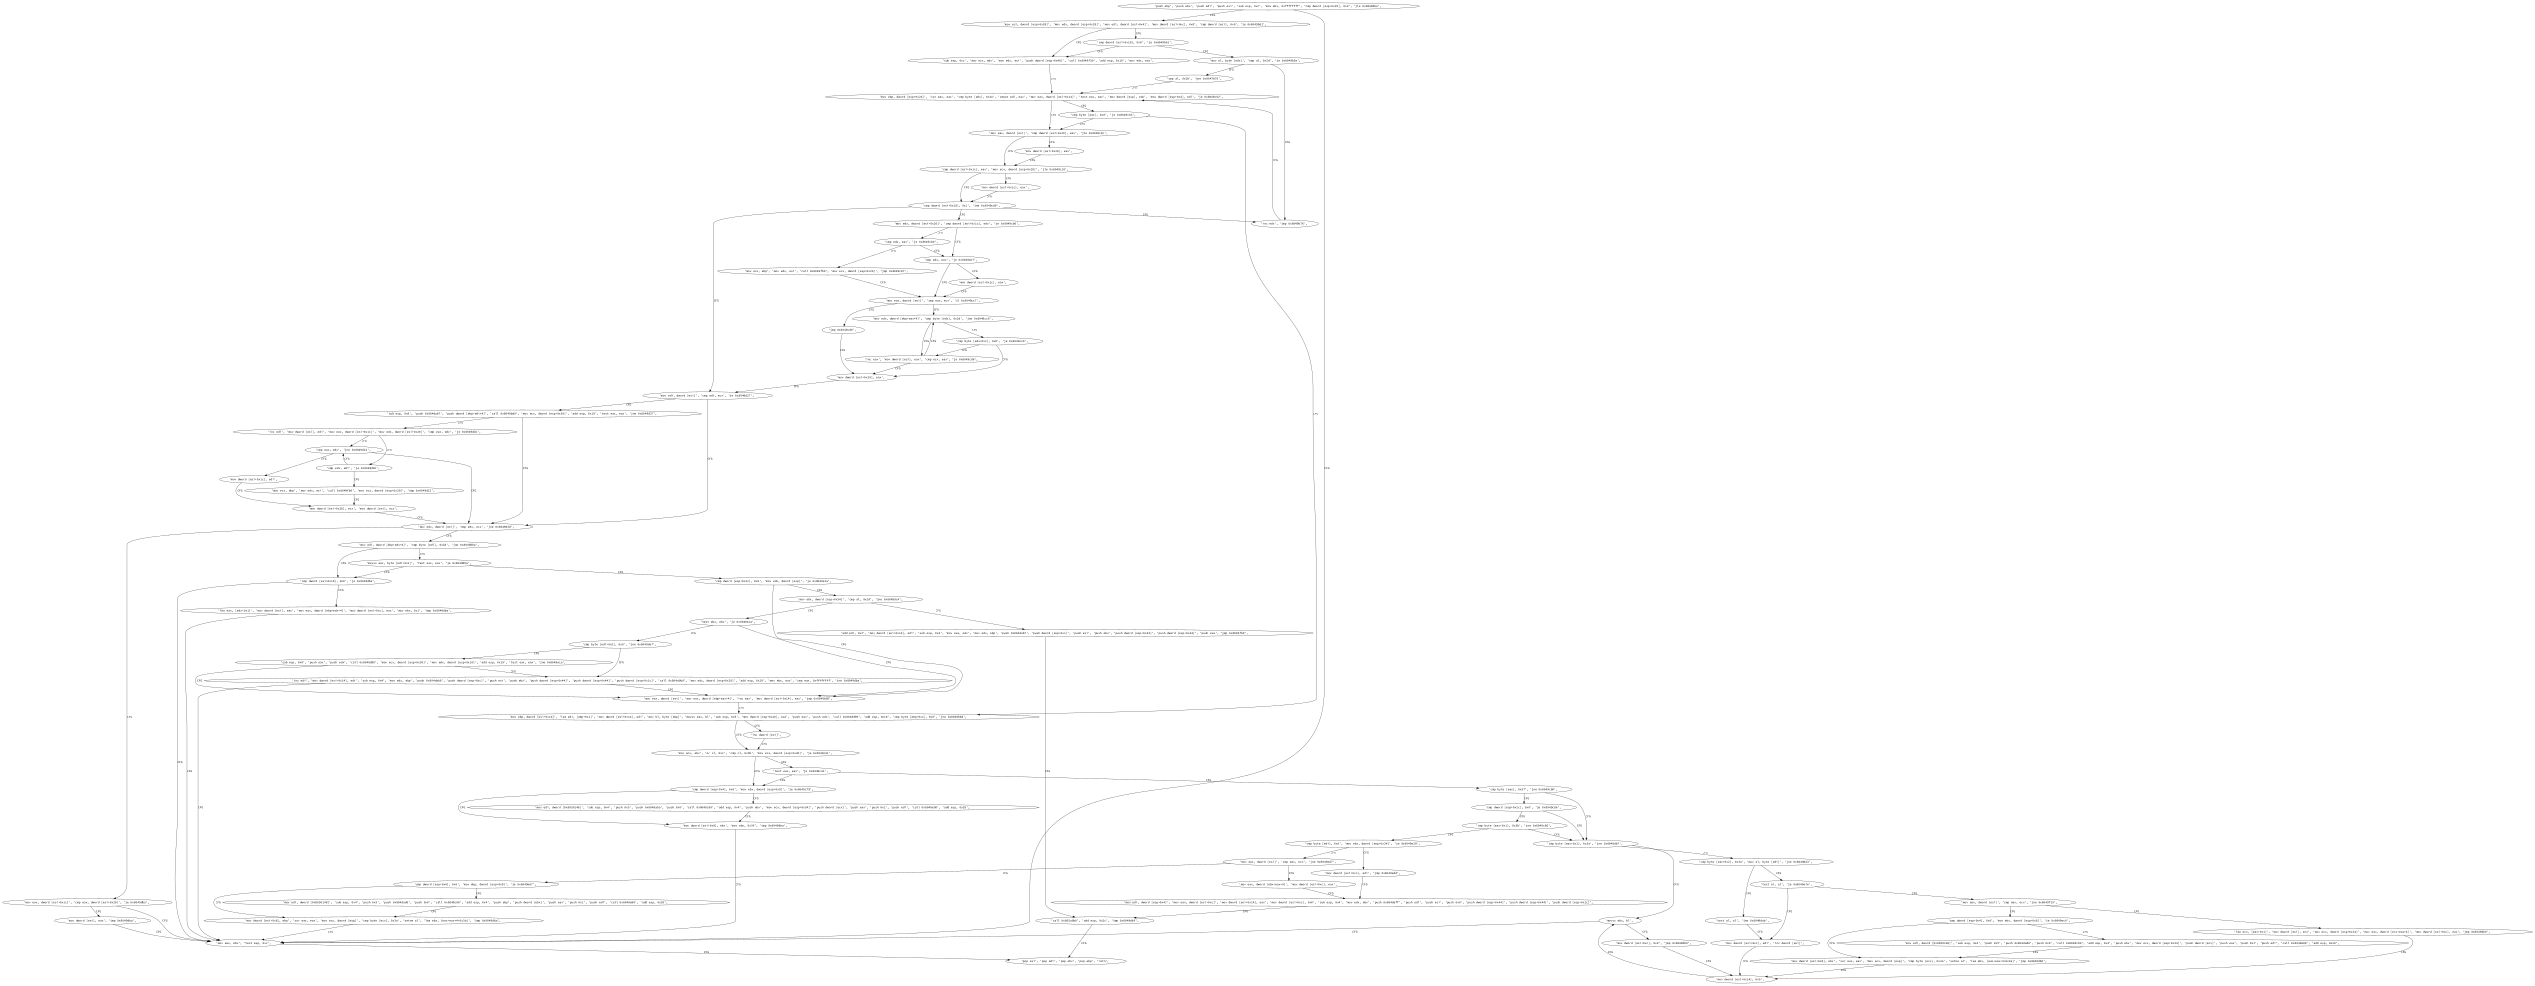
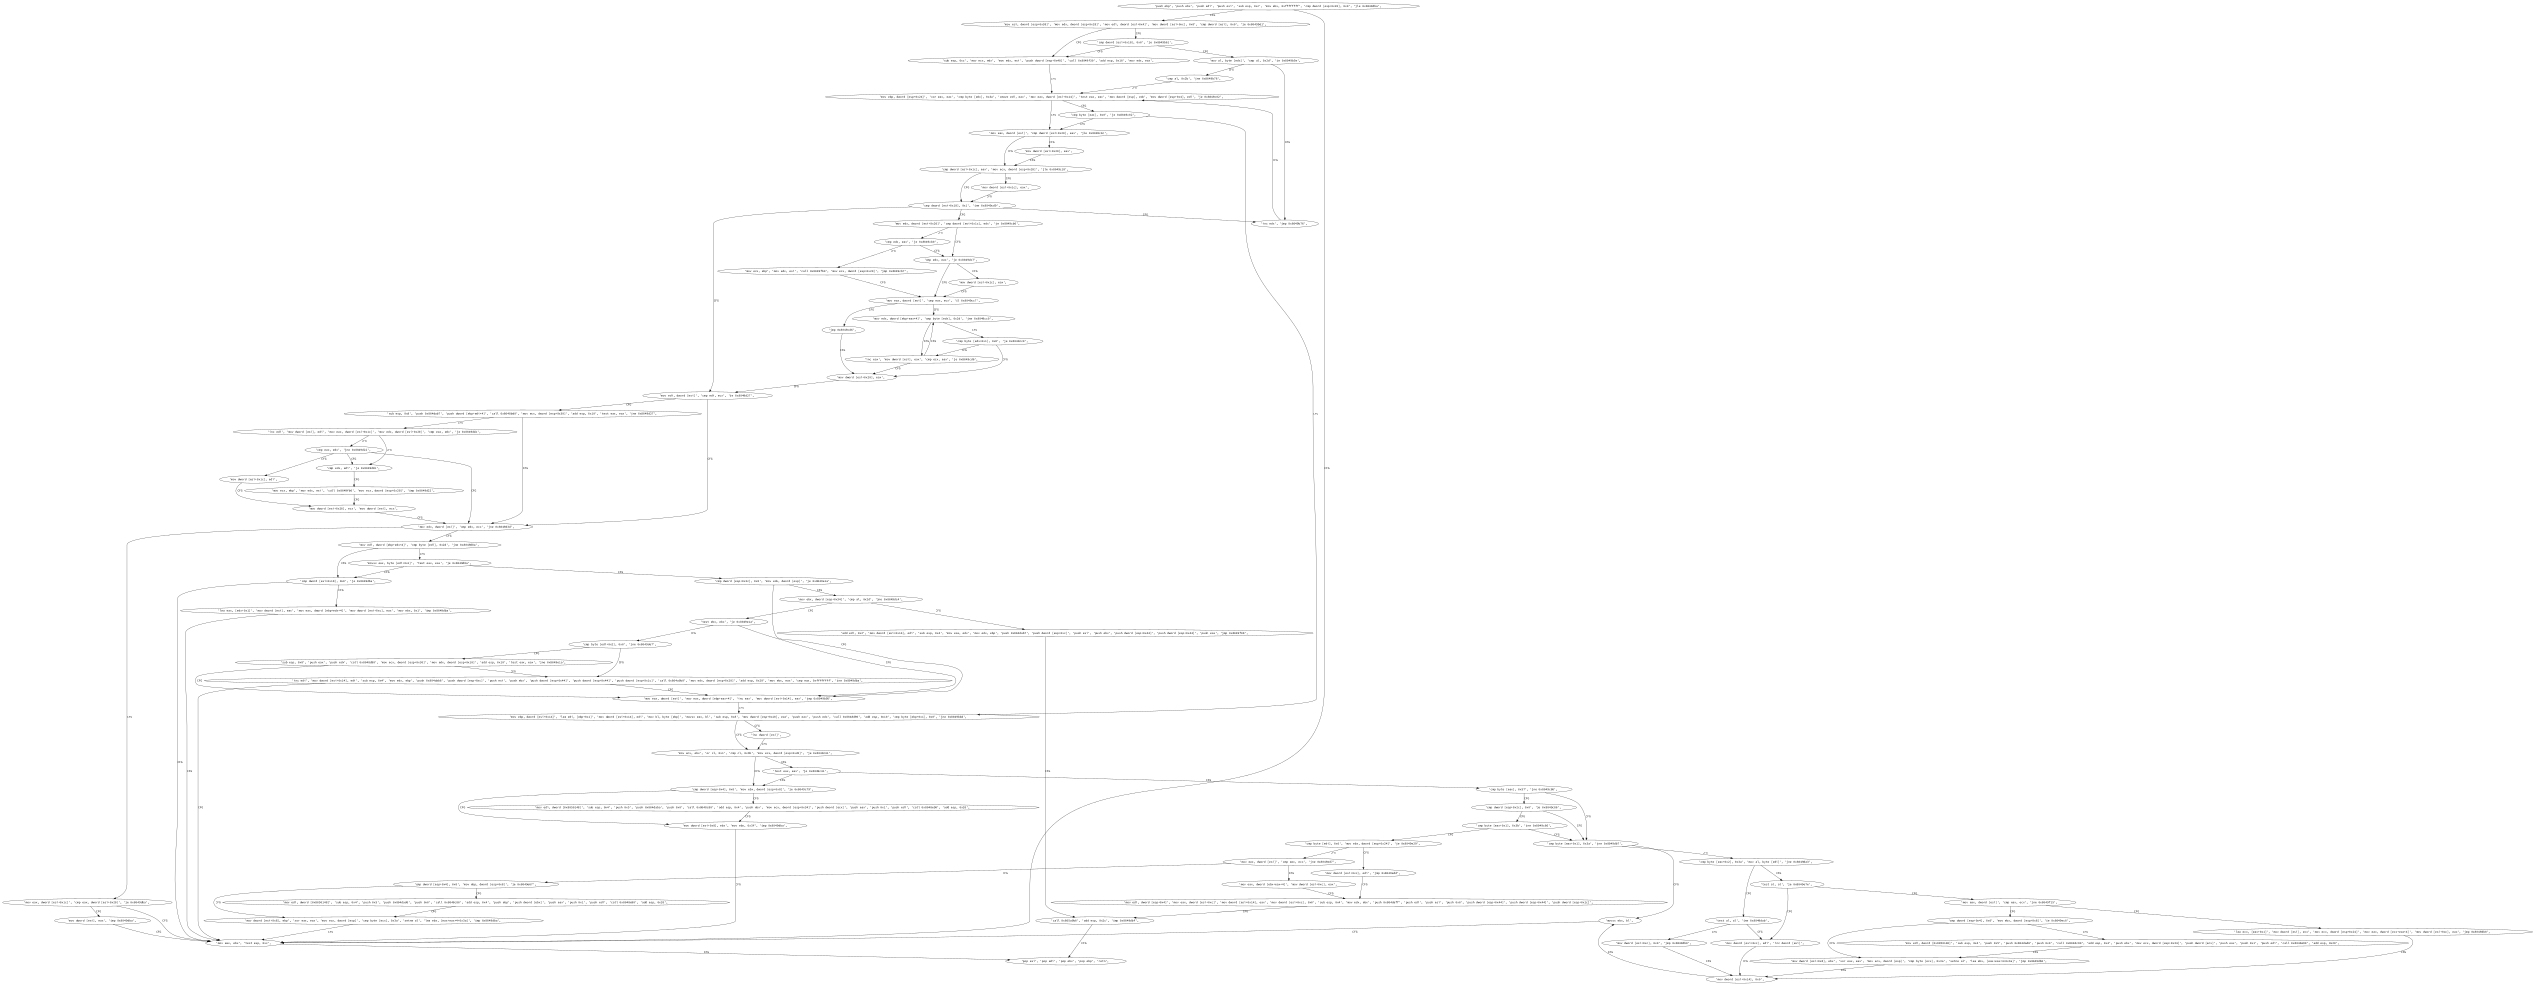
(1194, 79) -> (1194, 79)
(344, 461) -> (350, 458)
(1636, 931) -> (1700, 932)
